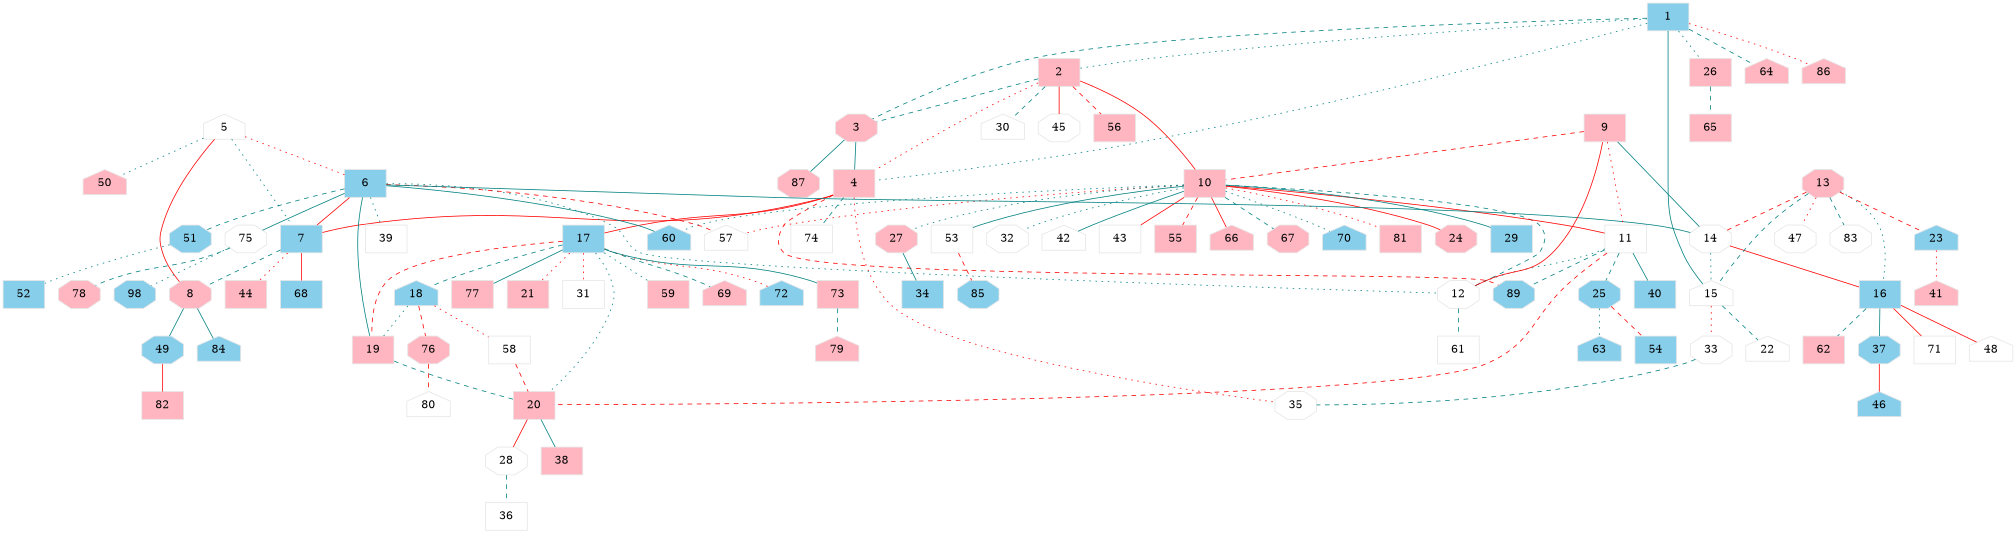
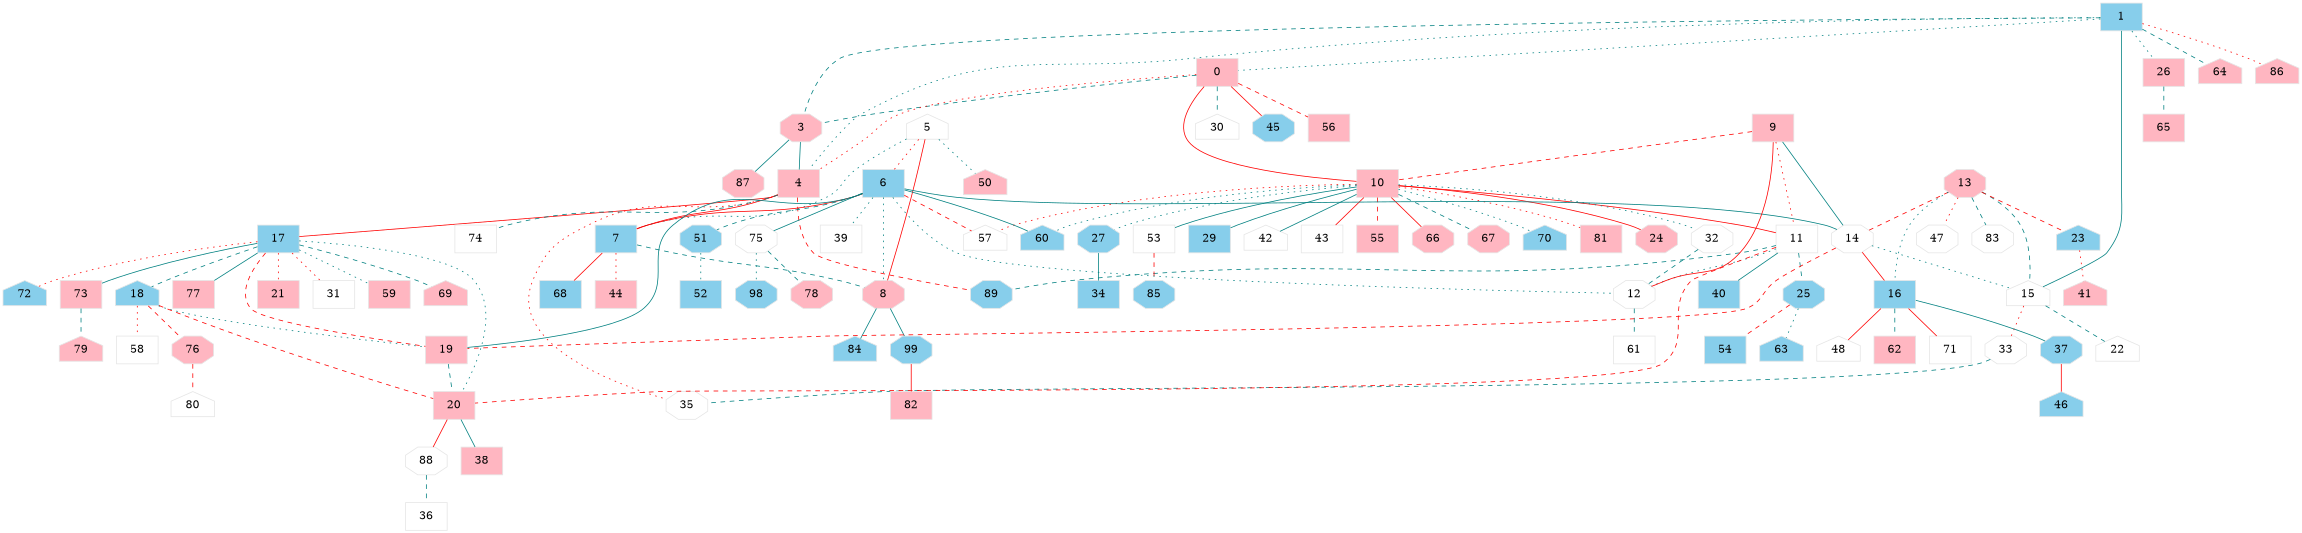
(1059, 72) -> (1217, 72)
(1059, 128) -> (1273, 128)
(1435, 201) -> (1673, 267)
none -> (883, 239)
(896, 239) -> (1099, 239)
(1232, 239) -> (1433, 239)
none -> (1162, 331)
(163, 350) -> (911, 350)
(522, 378) -> (295, 355)
(506, 461) -> (426, 461)
